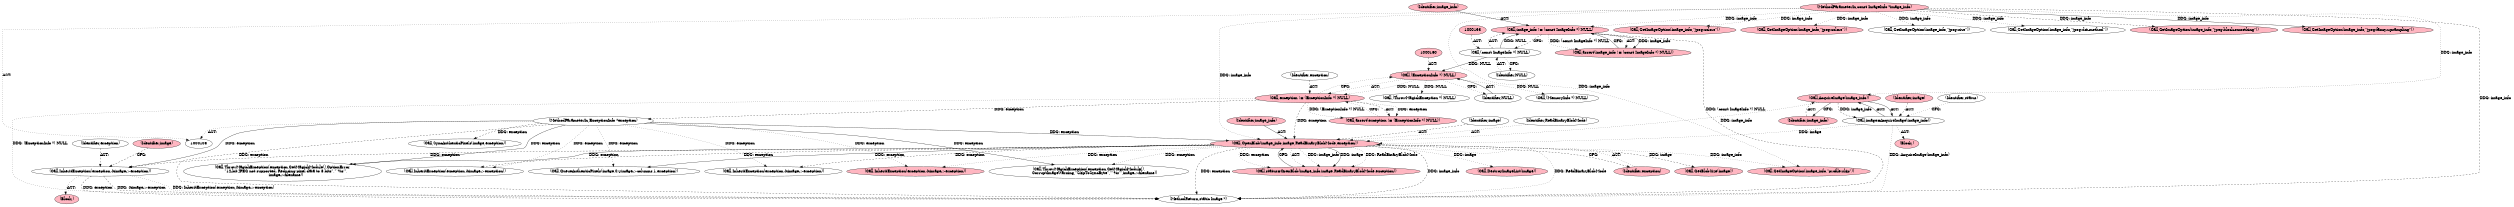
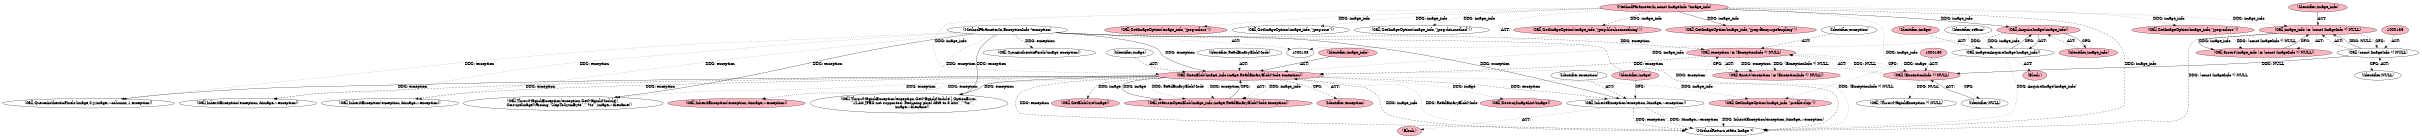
(2438, 76) -> (1864, 15)
(1562, 98) -> none
(955, 109) -> (1378, 36)
(1882, 110) -> (2030, 41)
(1937, 110) -> (1976, 41)
